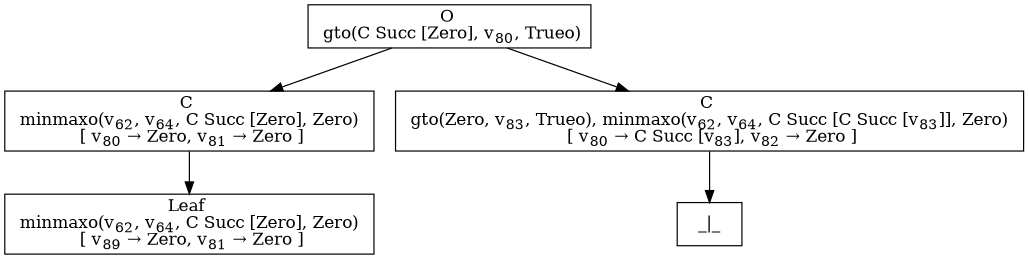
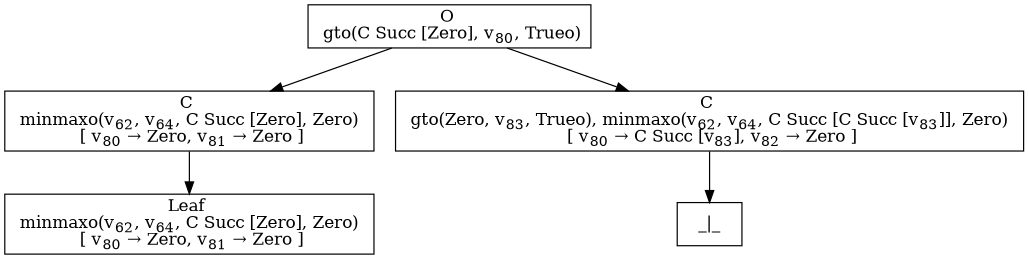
(112, 240) -> (112, 240)
